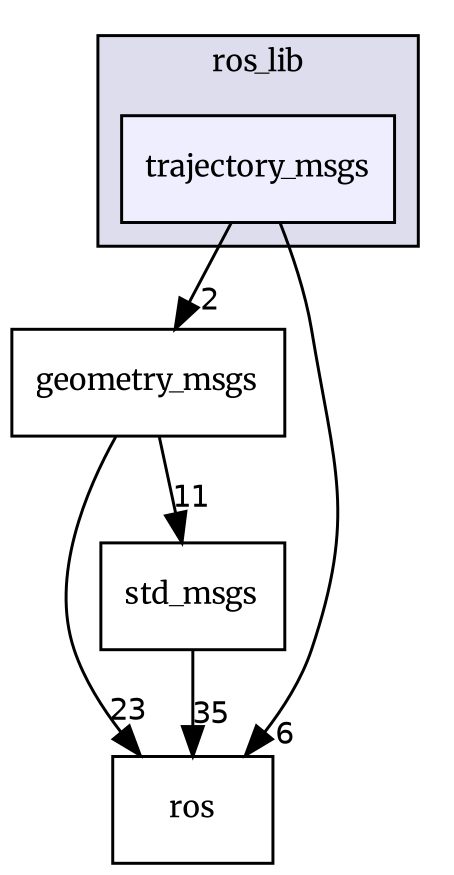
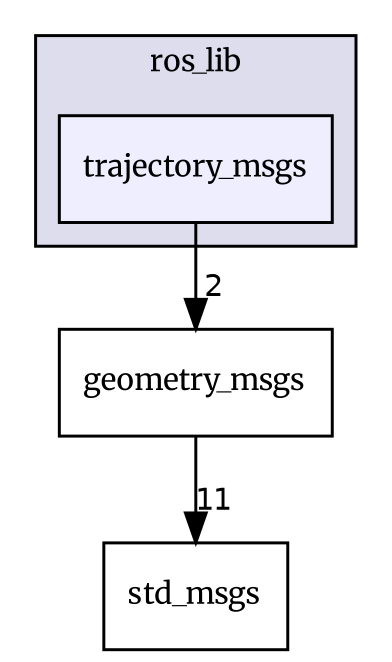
(193, 810) -> none
